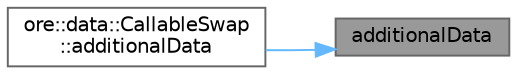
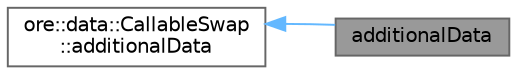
(290, 50) -> (310, 24)
